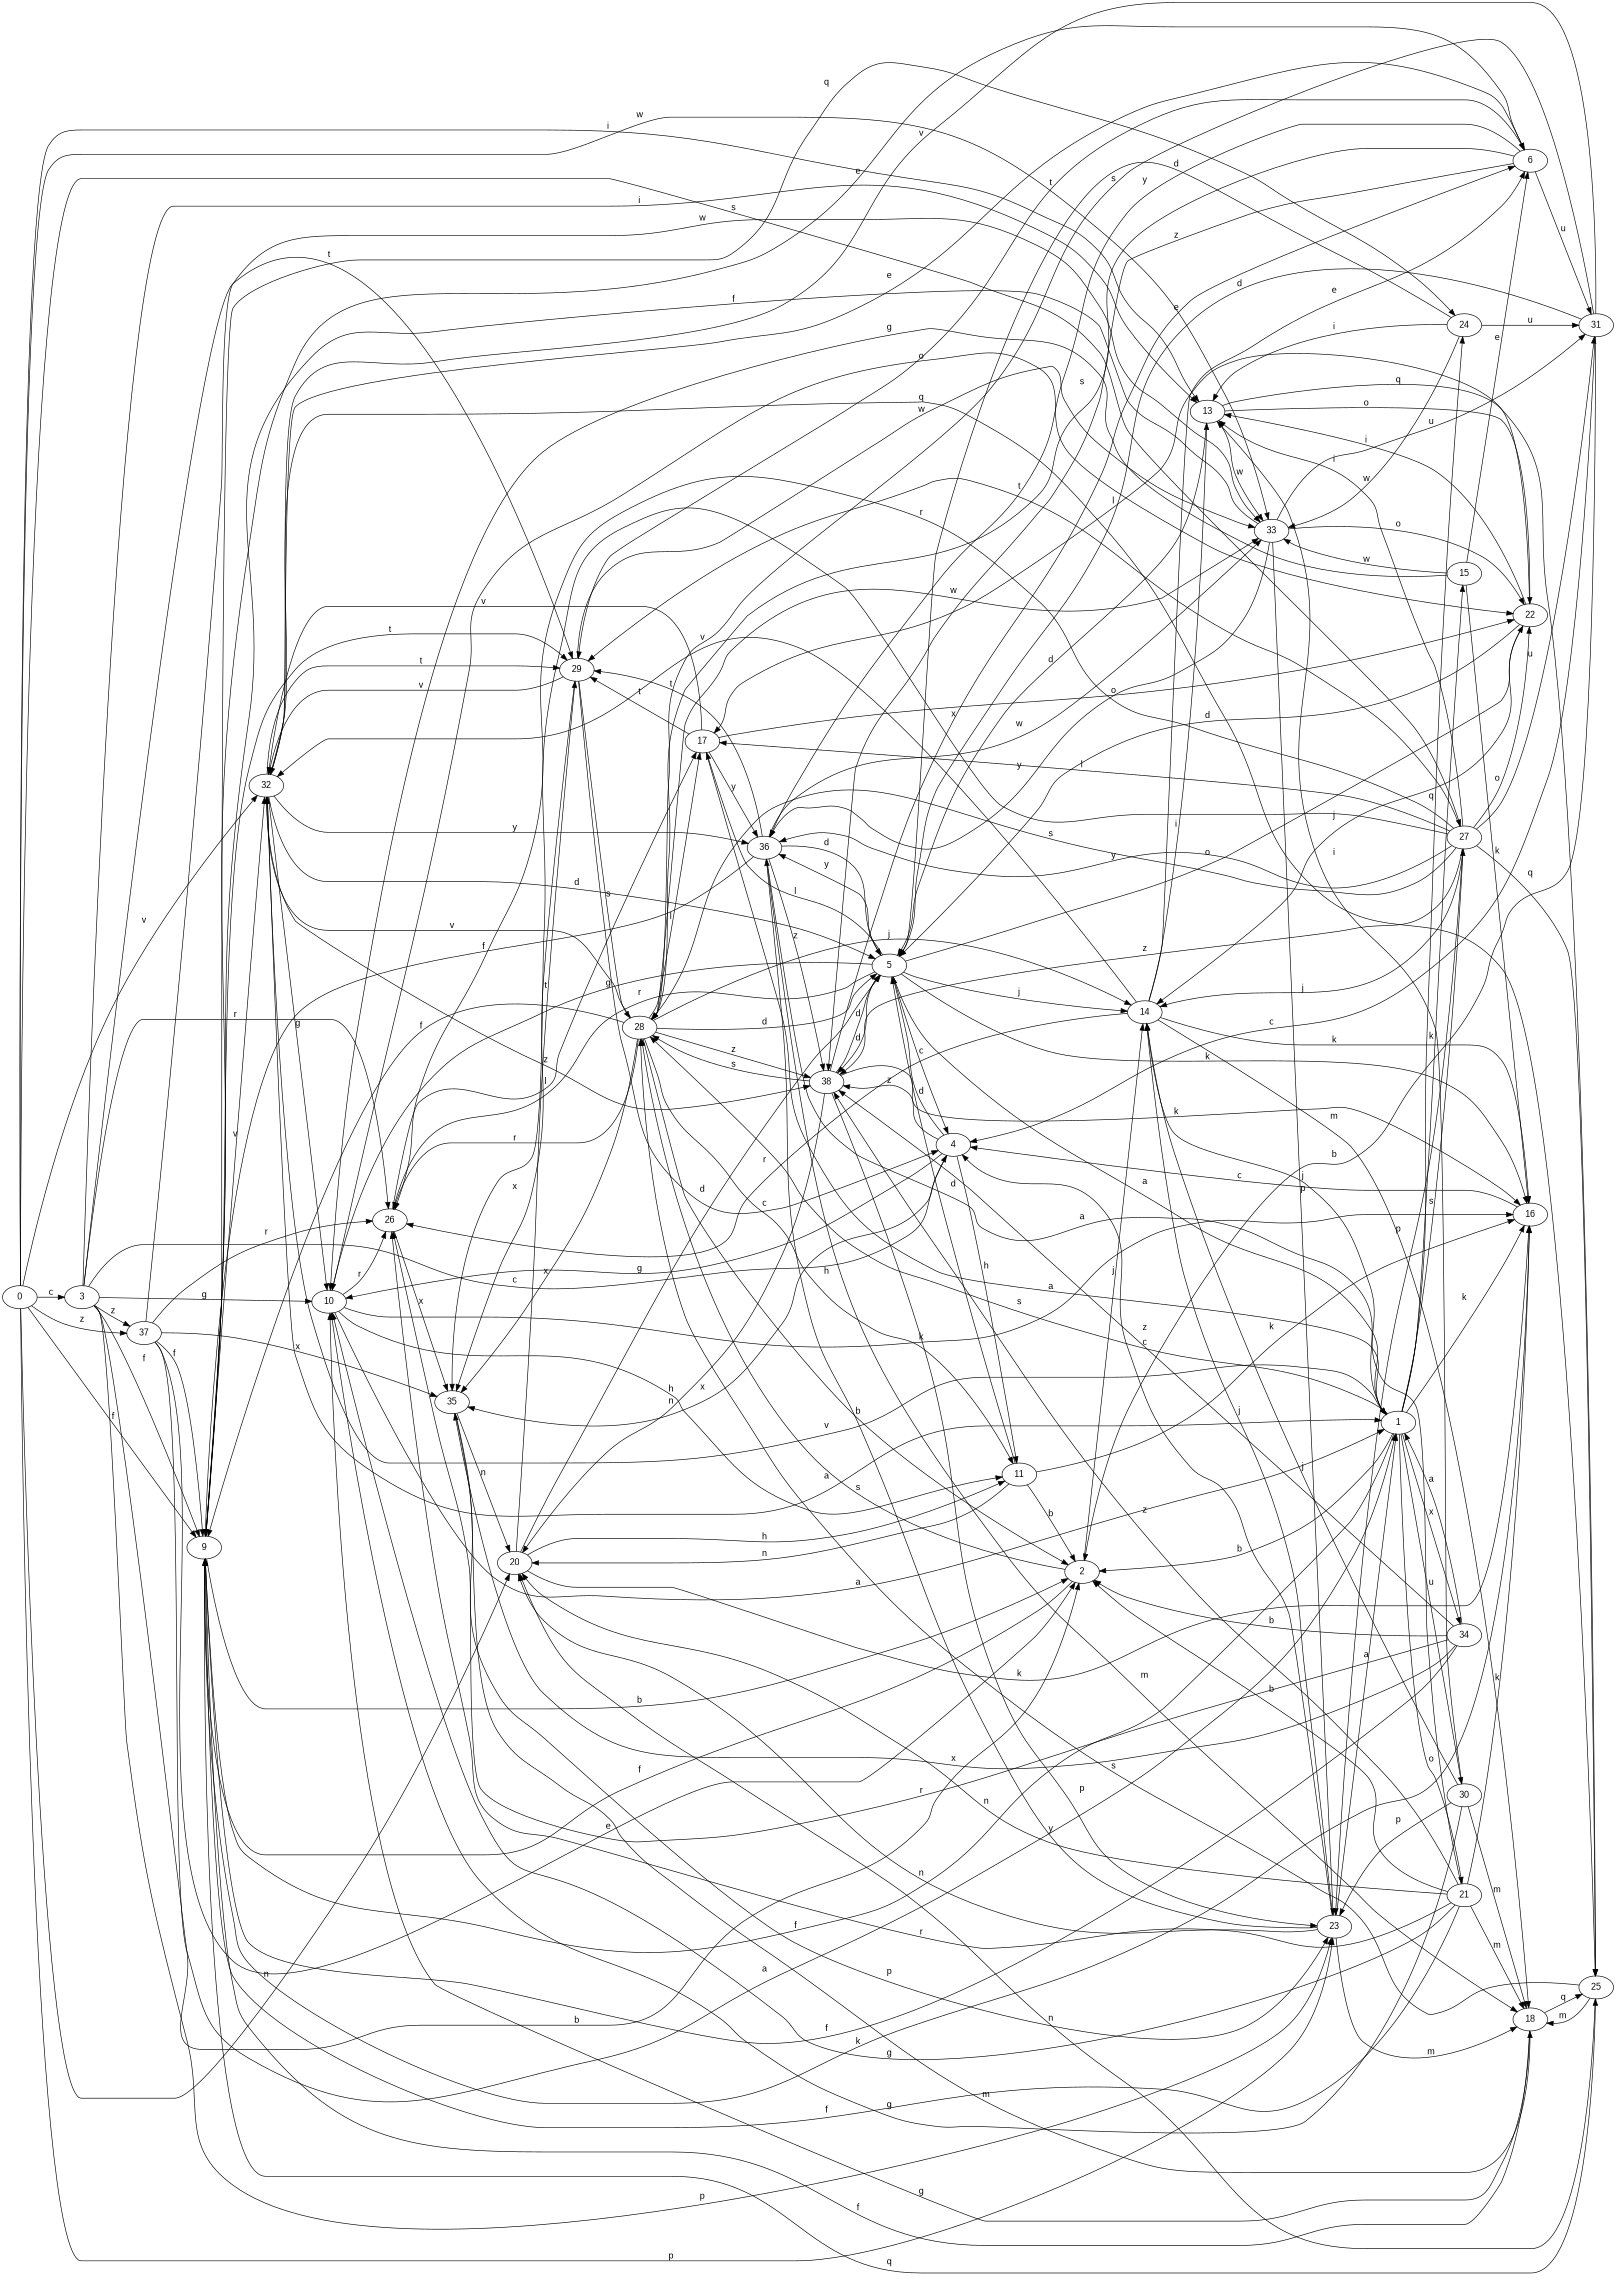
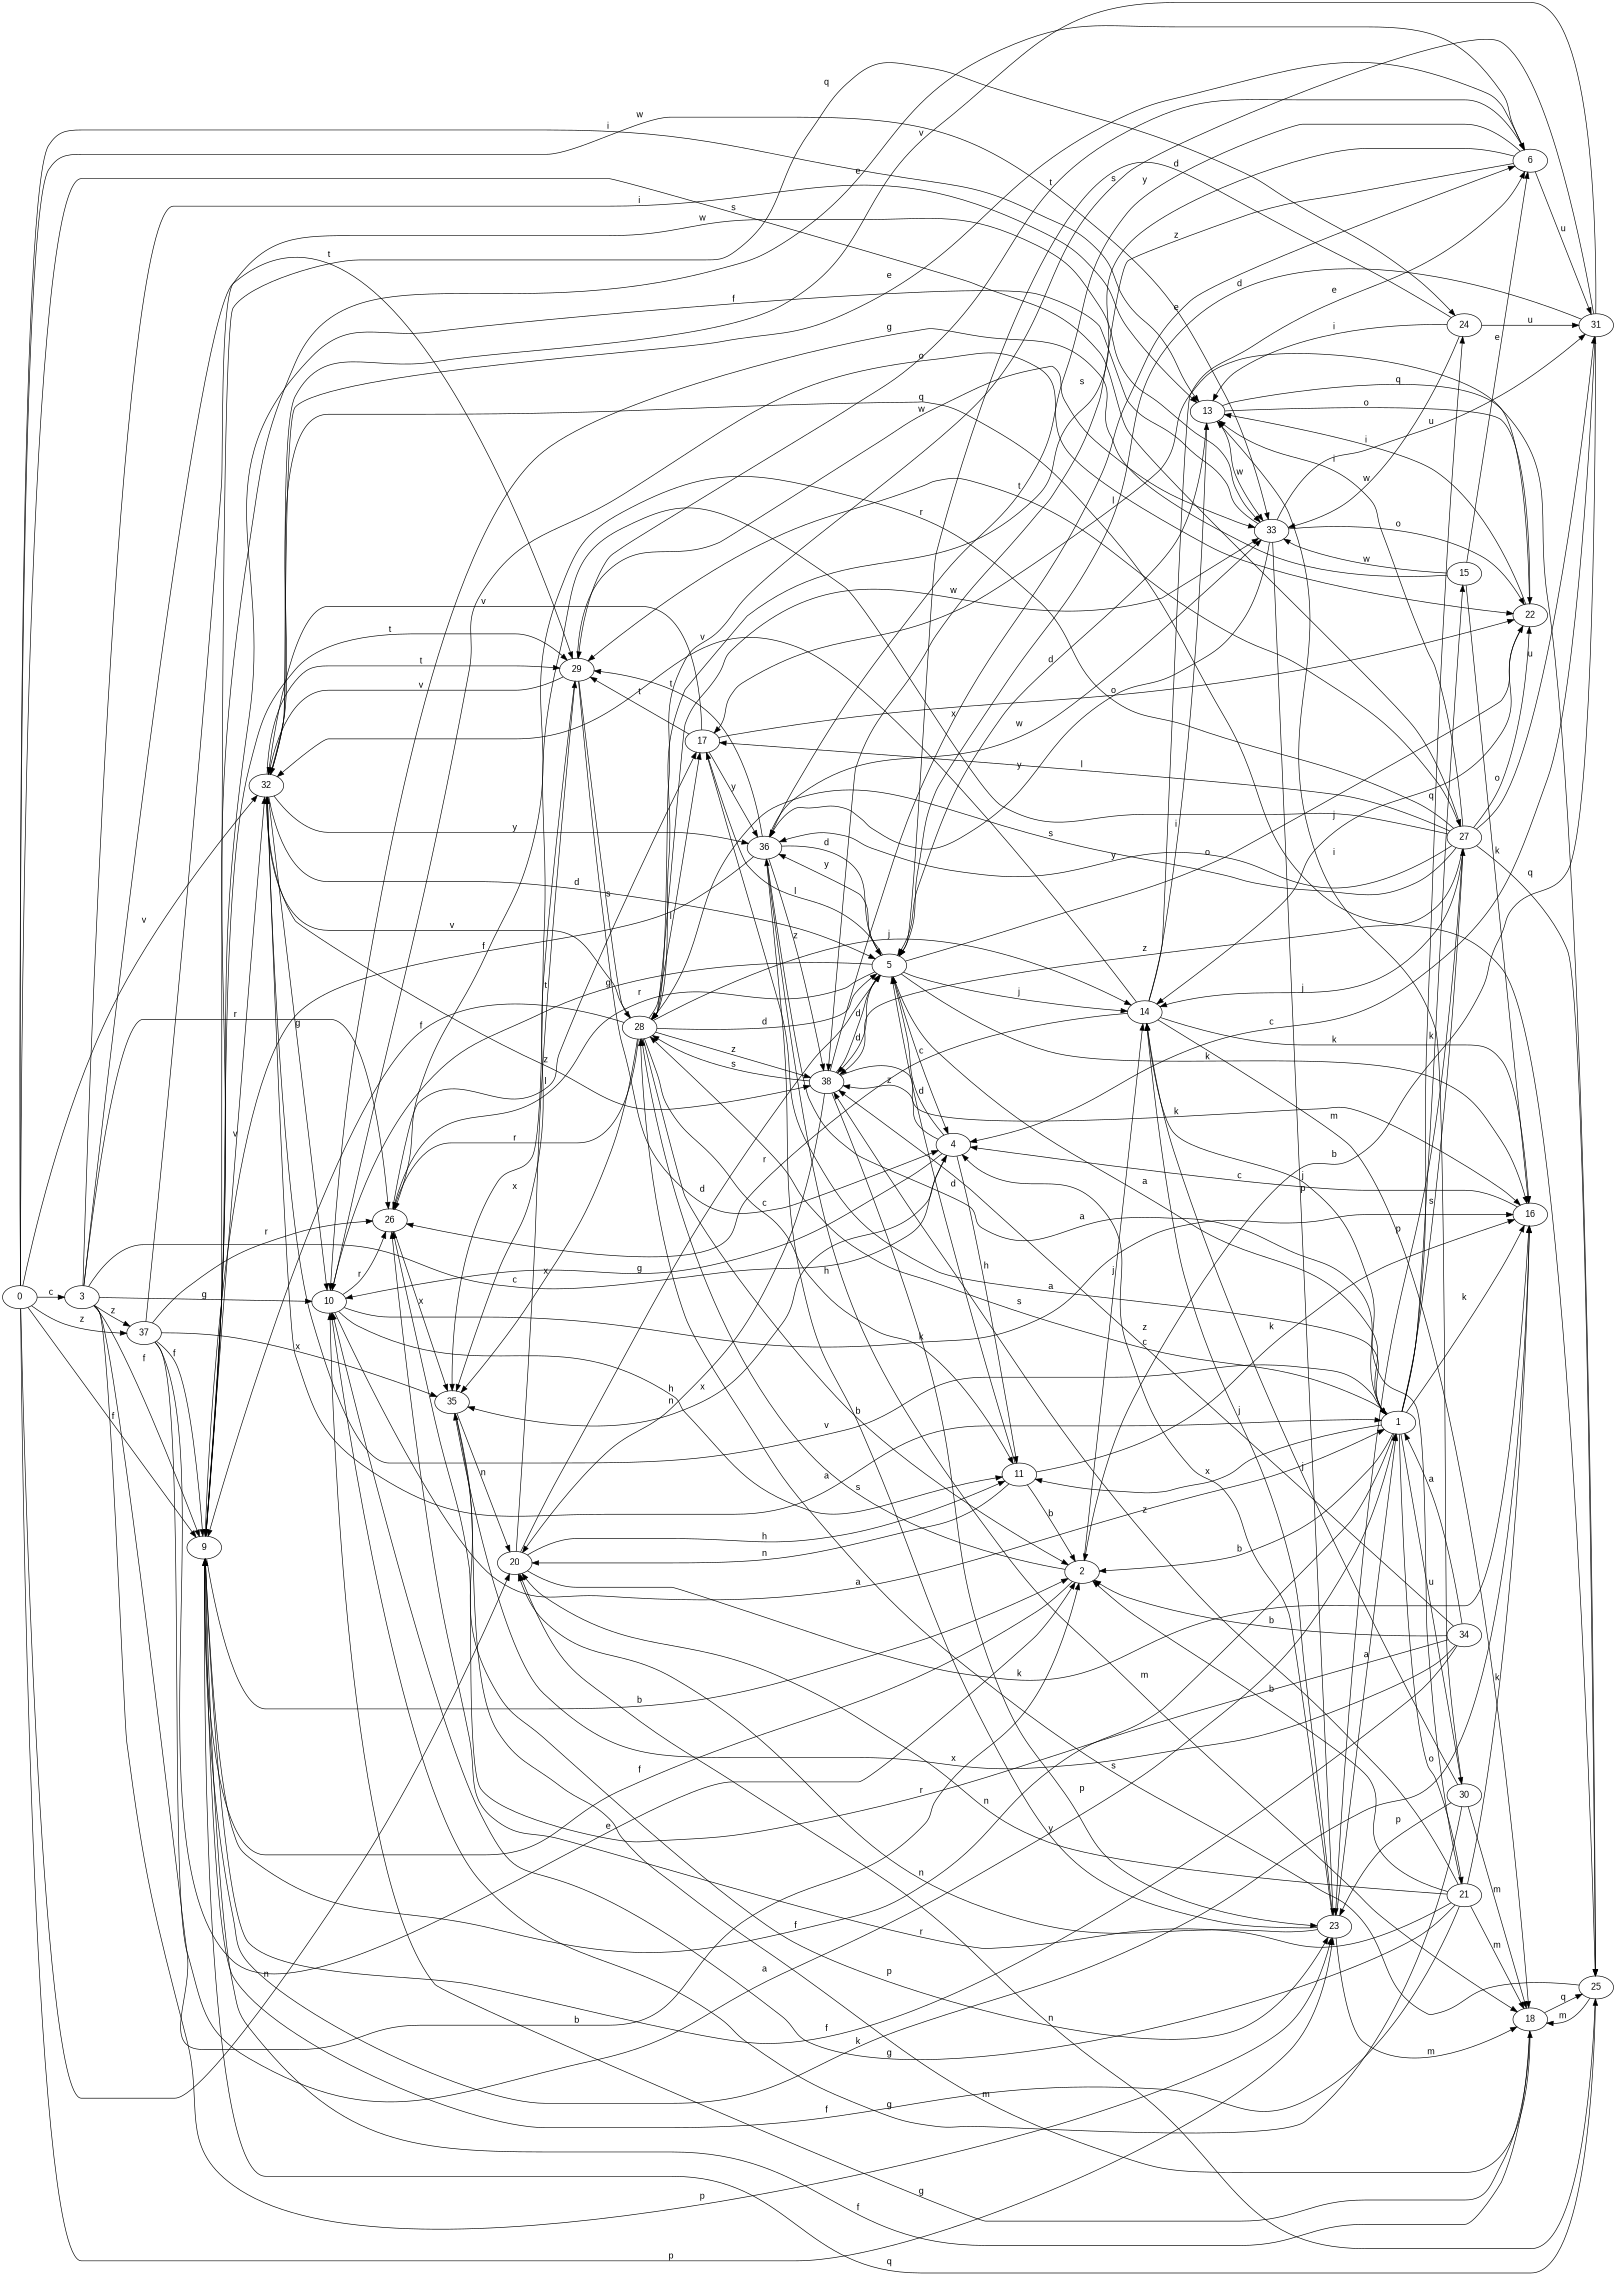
(1197, 723) -> none
(1430, 1526) -> (1224, 1477)
